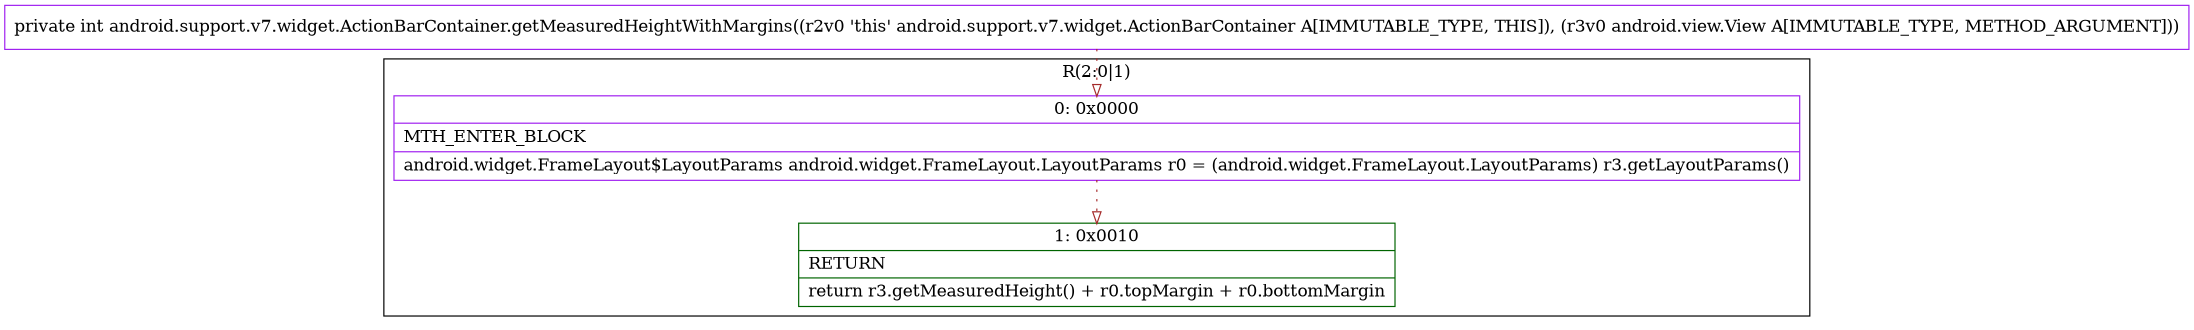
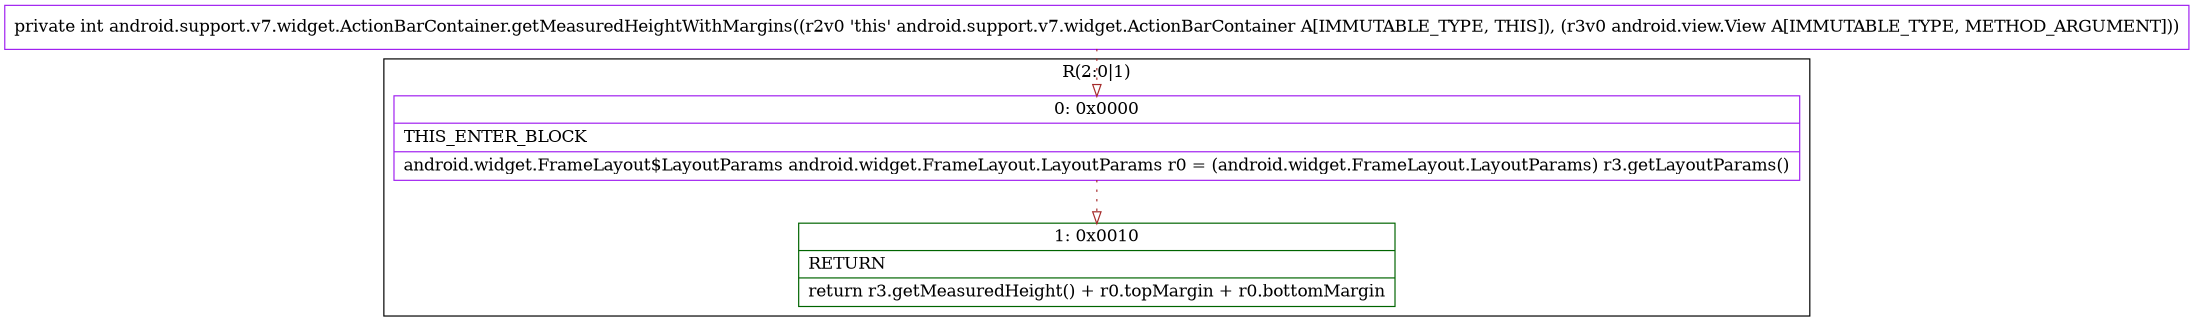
(495, 137) -> (495, 137)
